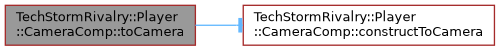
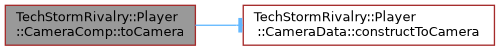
(369, 25) -> (369, 25)
